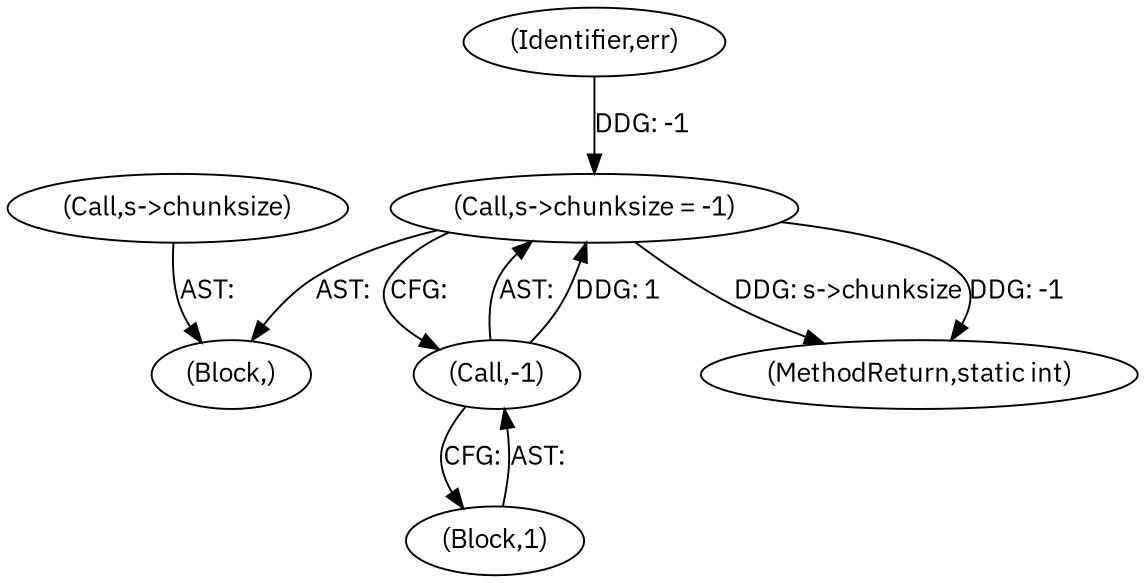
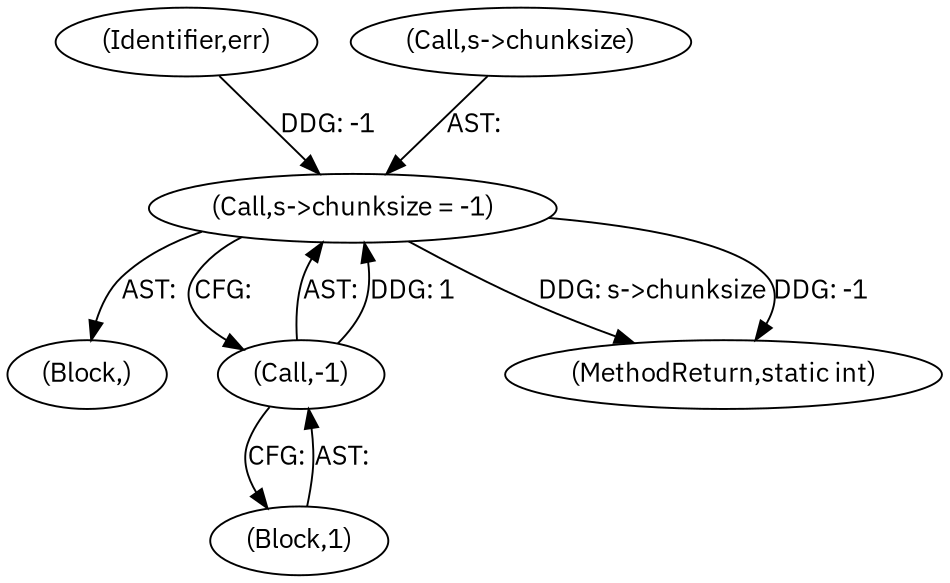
(175, 286) -> (444, 118)
